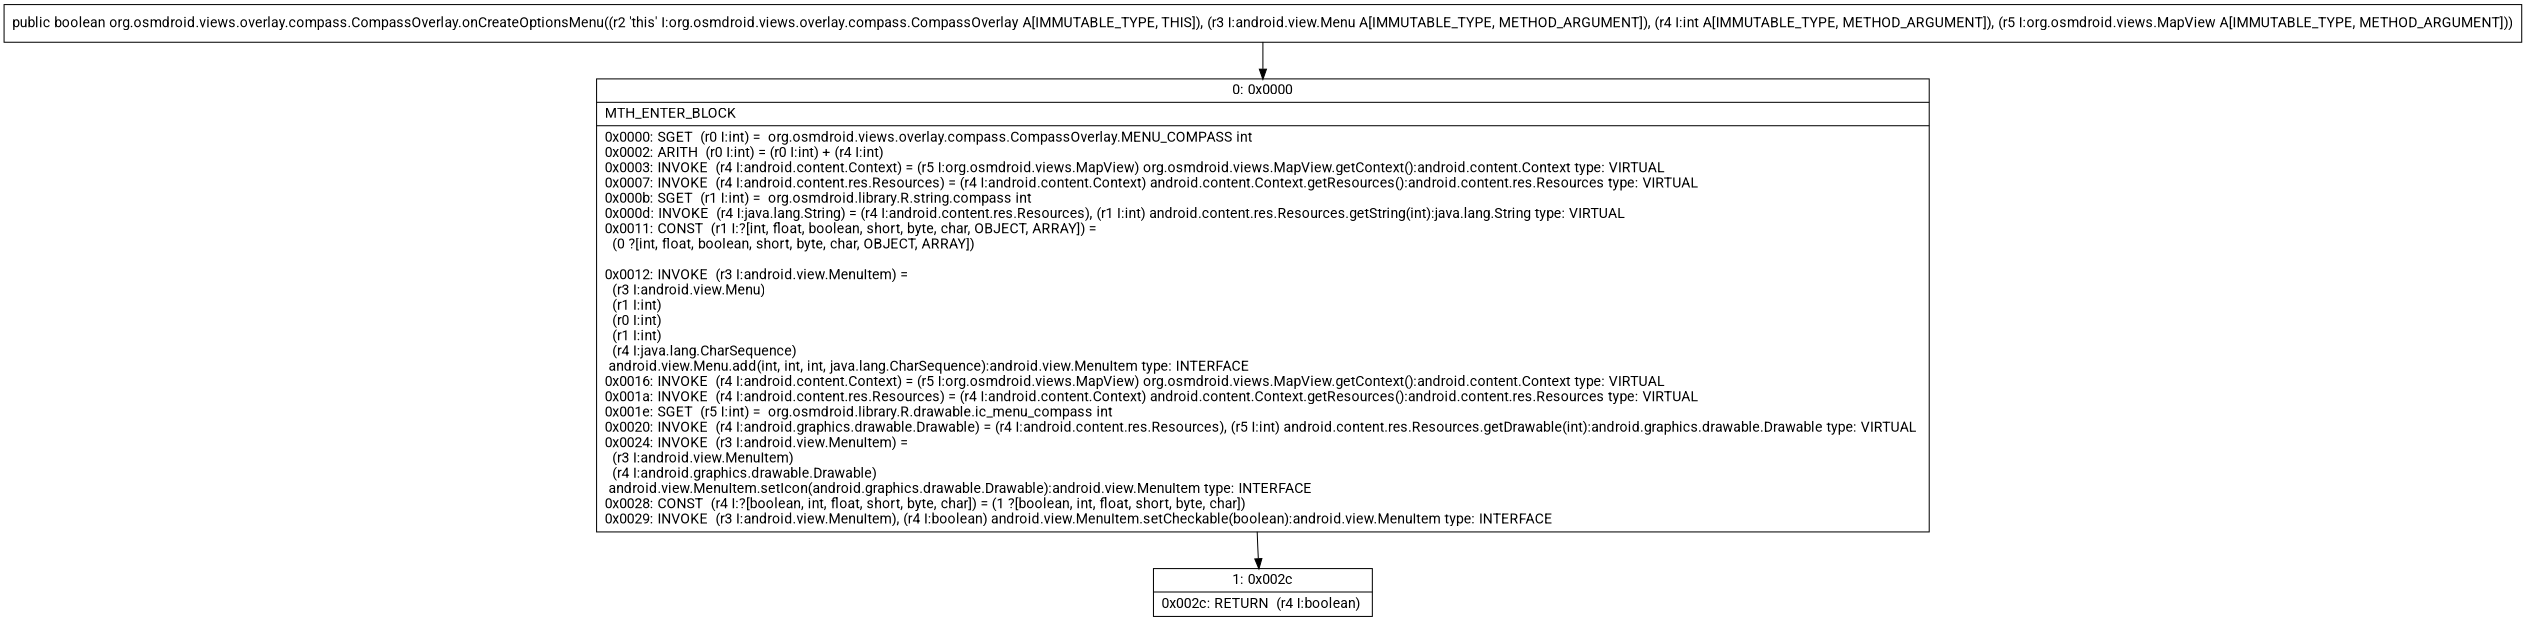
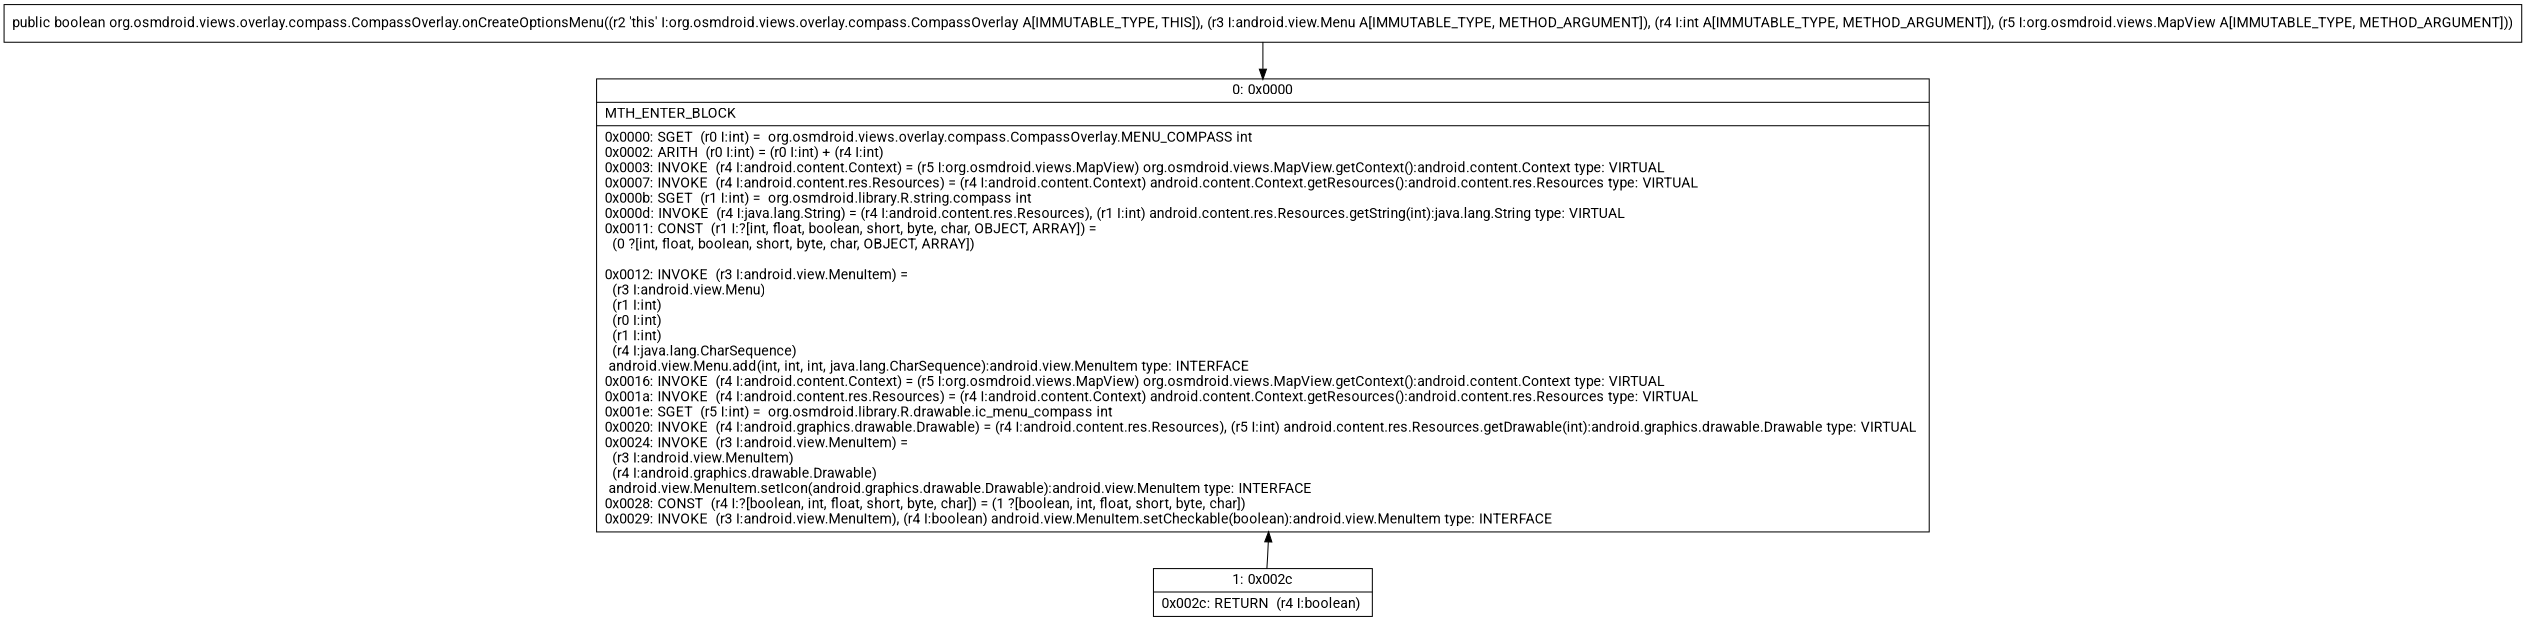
(1258, 545) -> (1268, 555)
